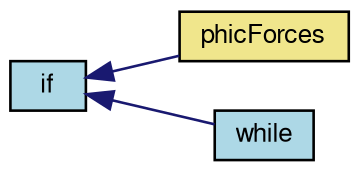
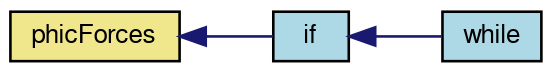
(146, 64) -> (239, 36)
